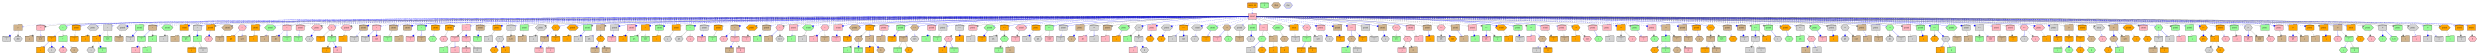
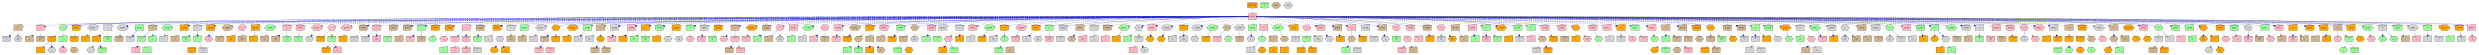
(1288, 5) -> (1288, 5)
(2471, 28) -> (2471, 28)
